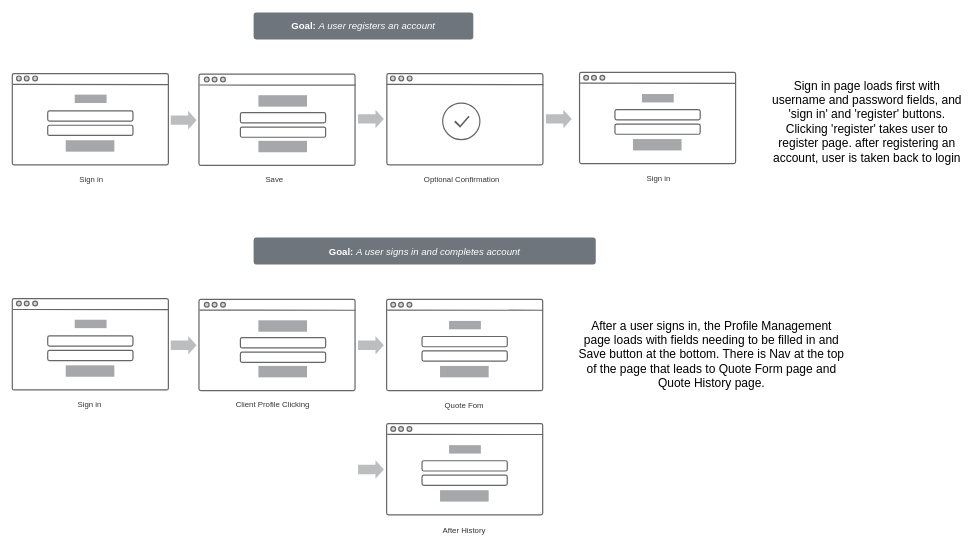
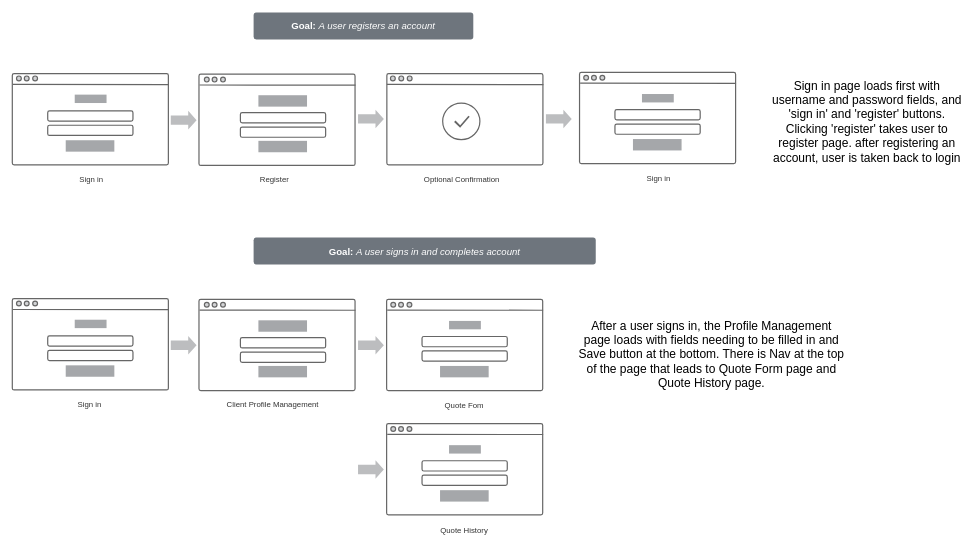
(275, 179) -> (275, 179)
(273, 404) -> (273, 404)
(464, 530) -> (464, 530)
